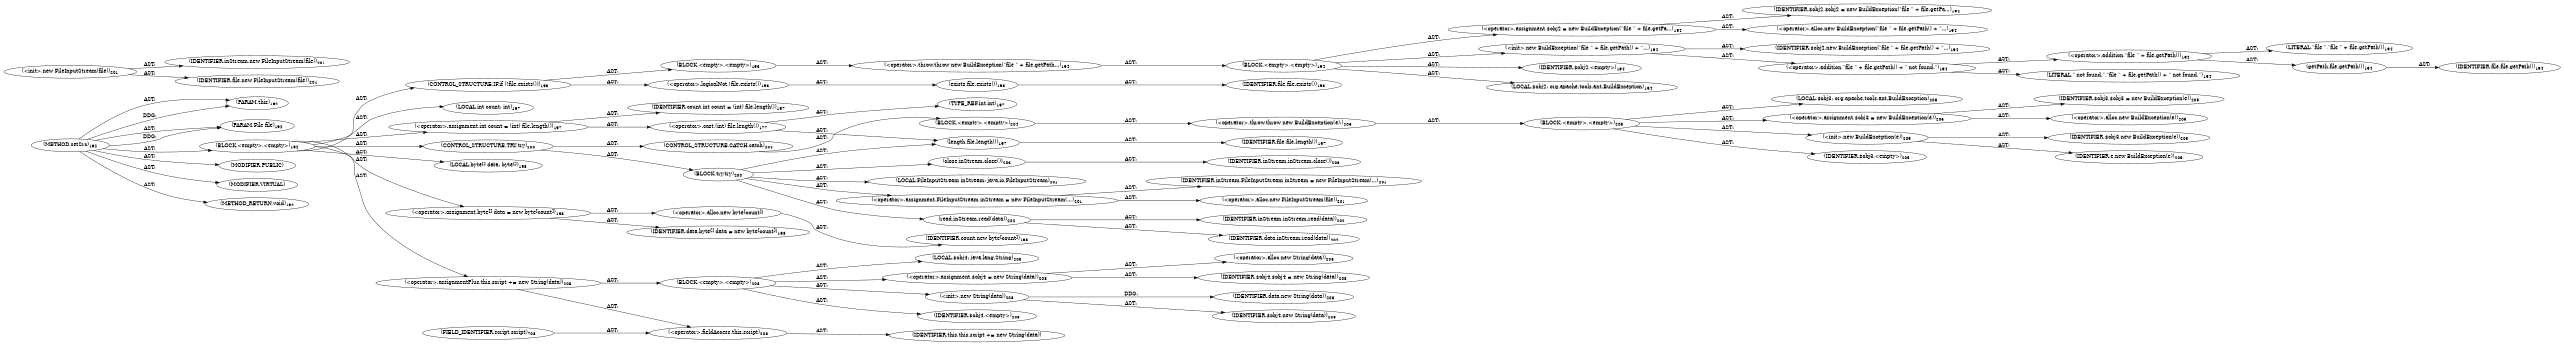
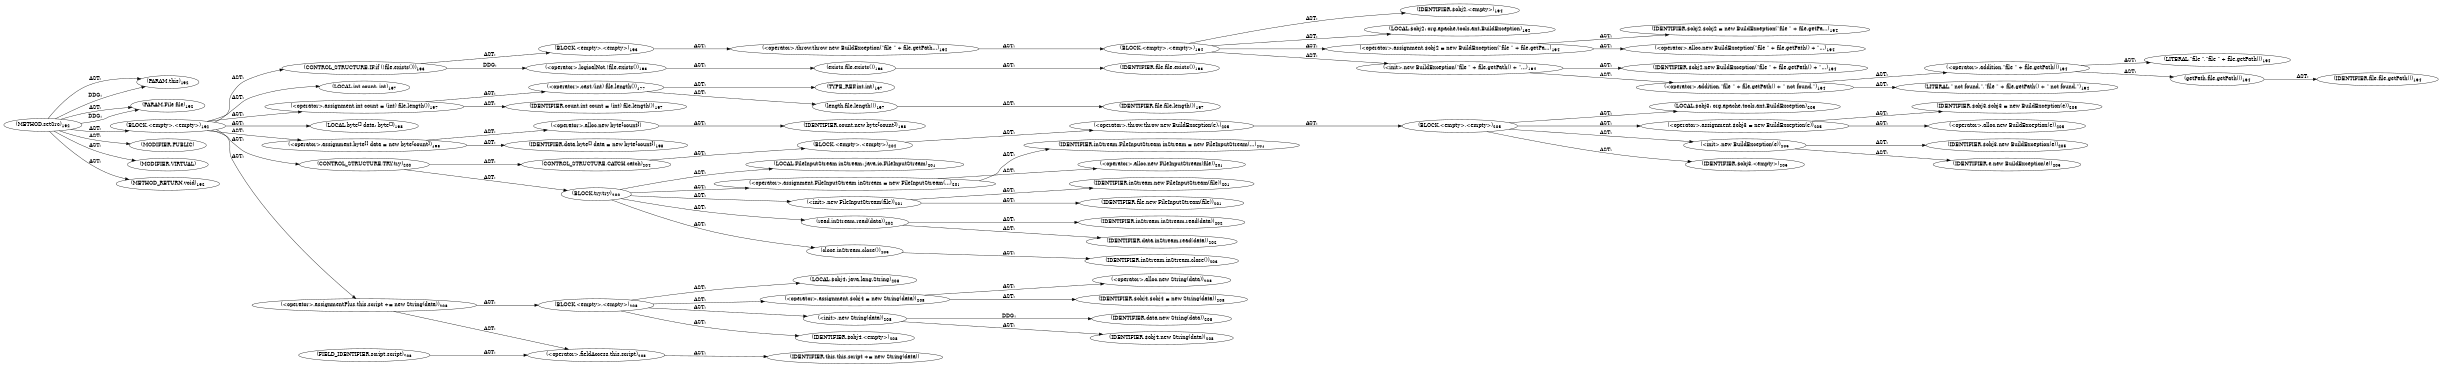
(614, 82) -> (491, 65)
(836, 152) -> (709, 199)
